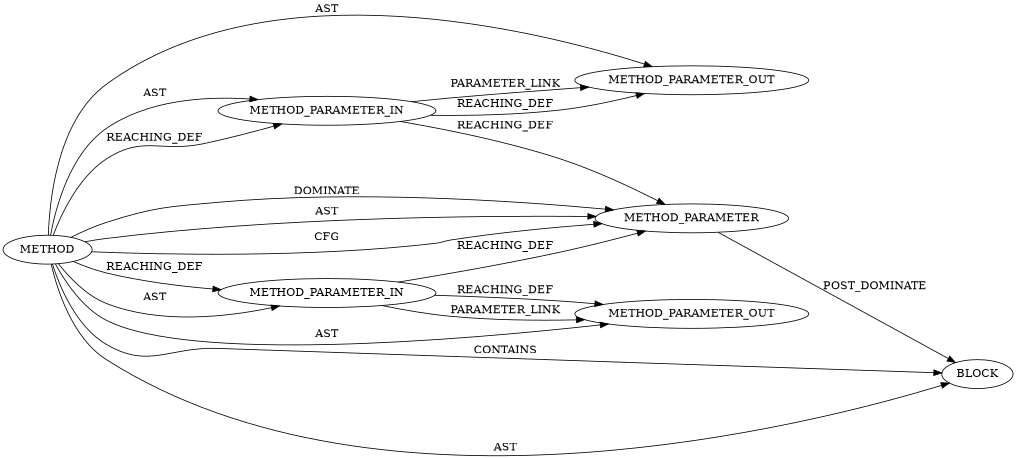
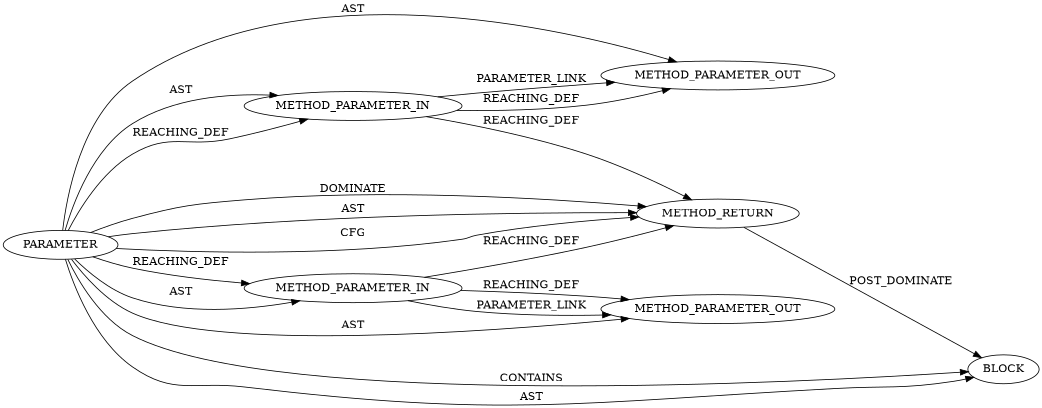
(692, 218) -> (718, 214)
(48, 250) -> (61, 245)
